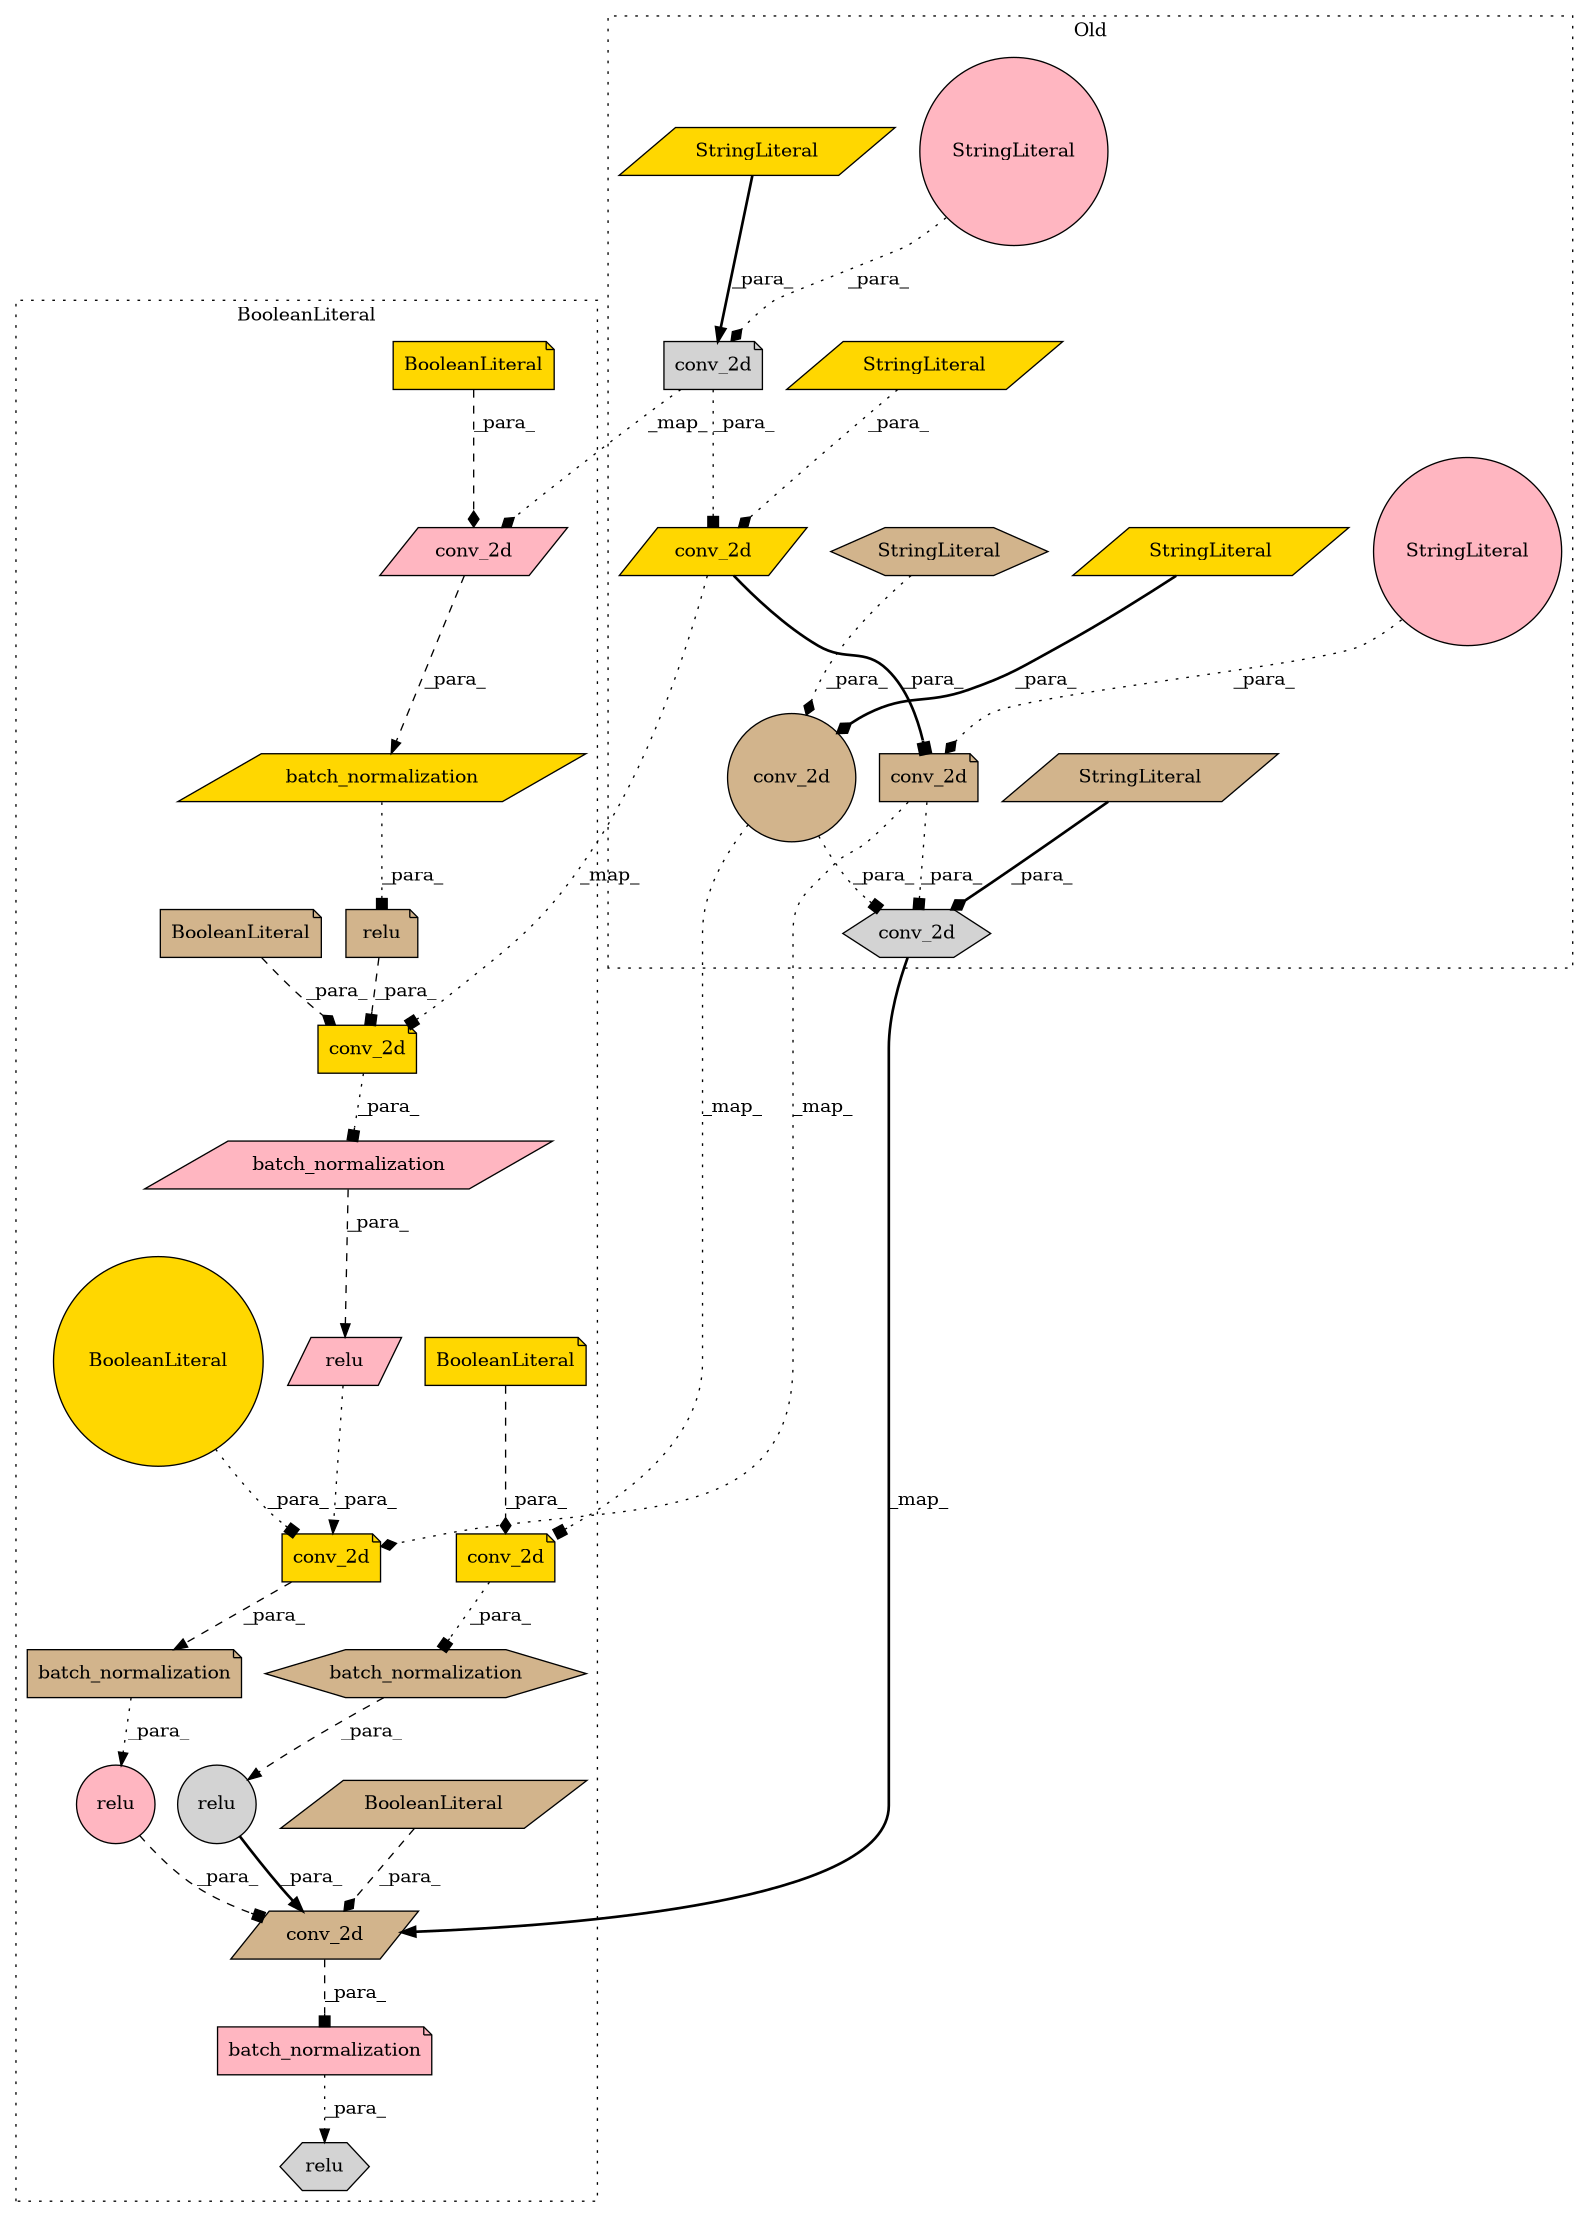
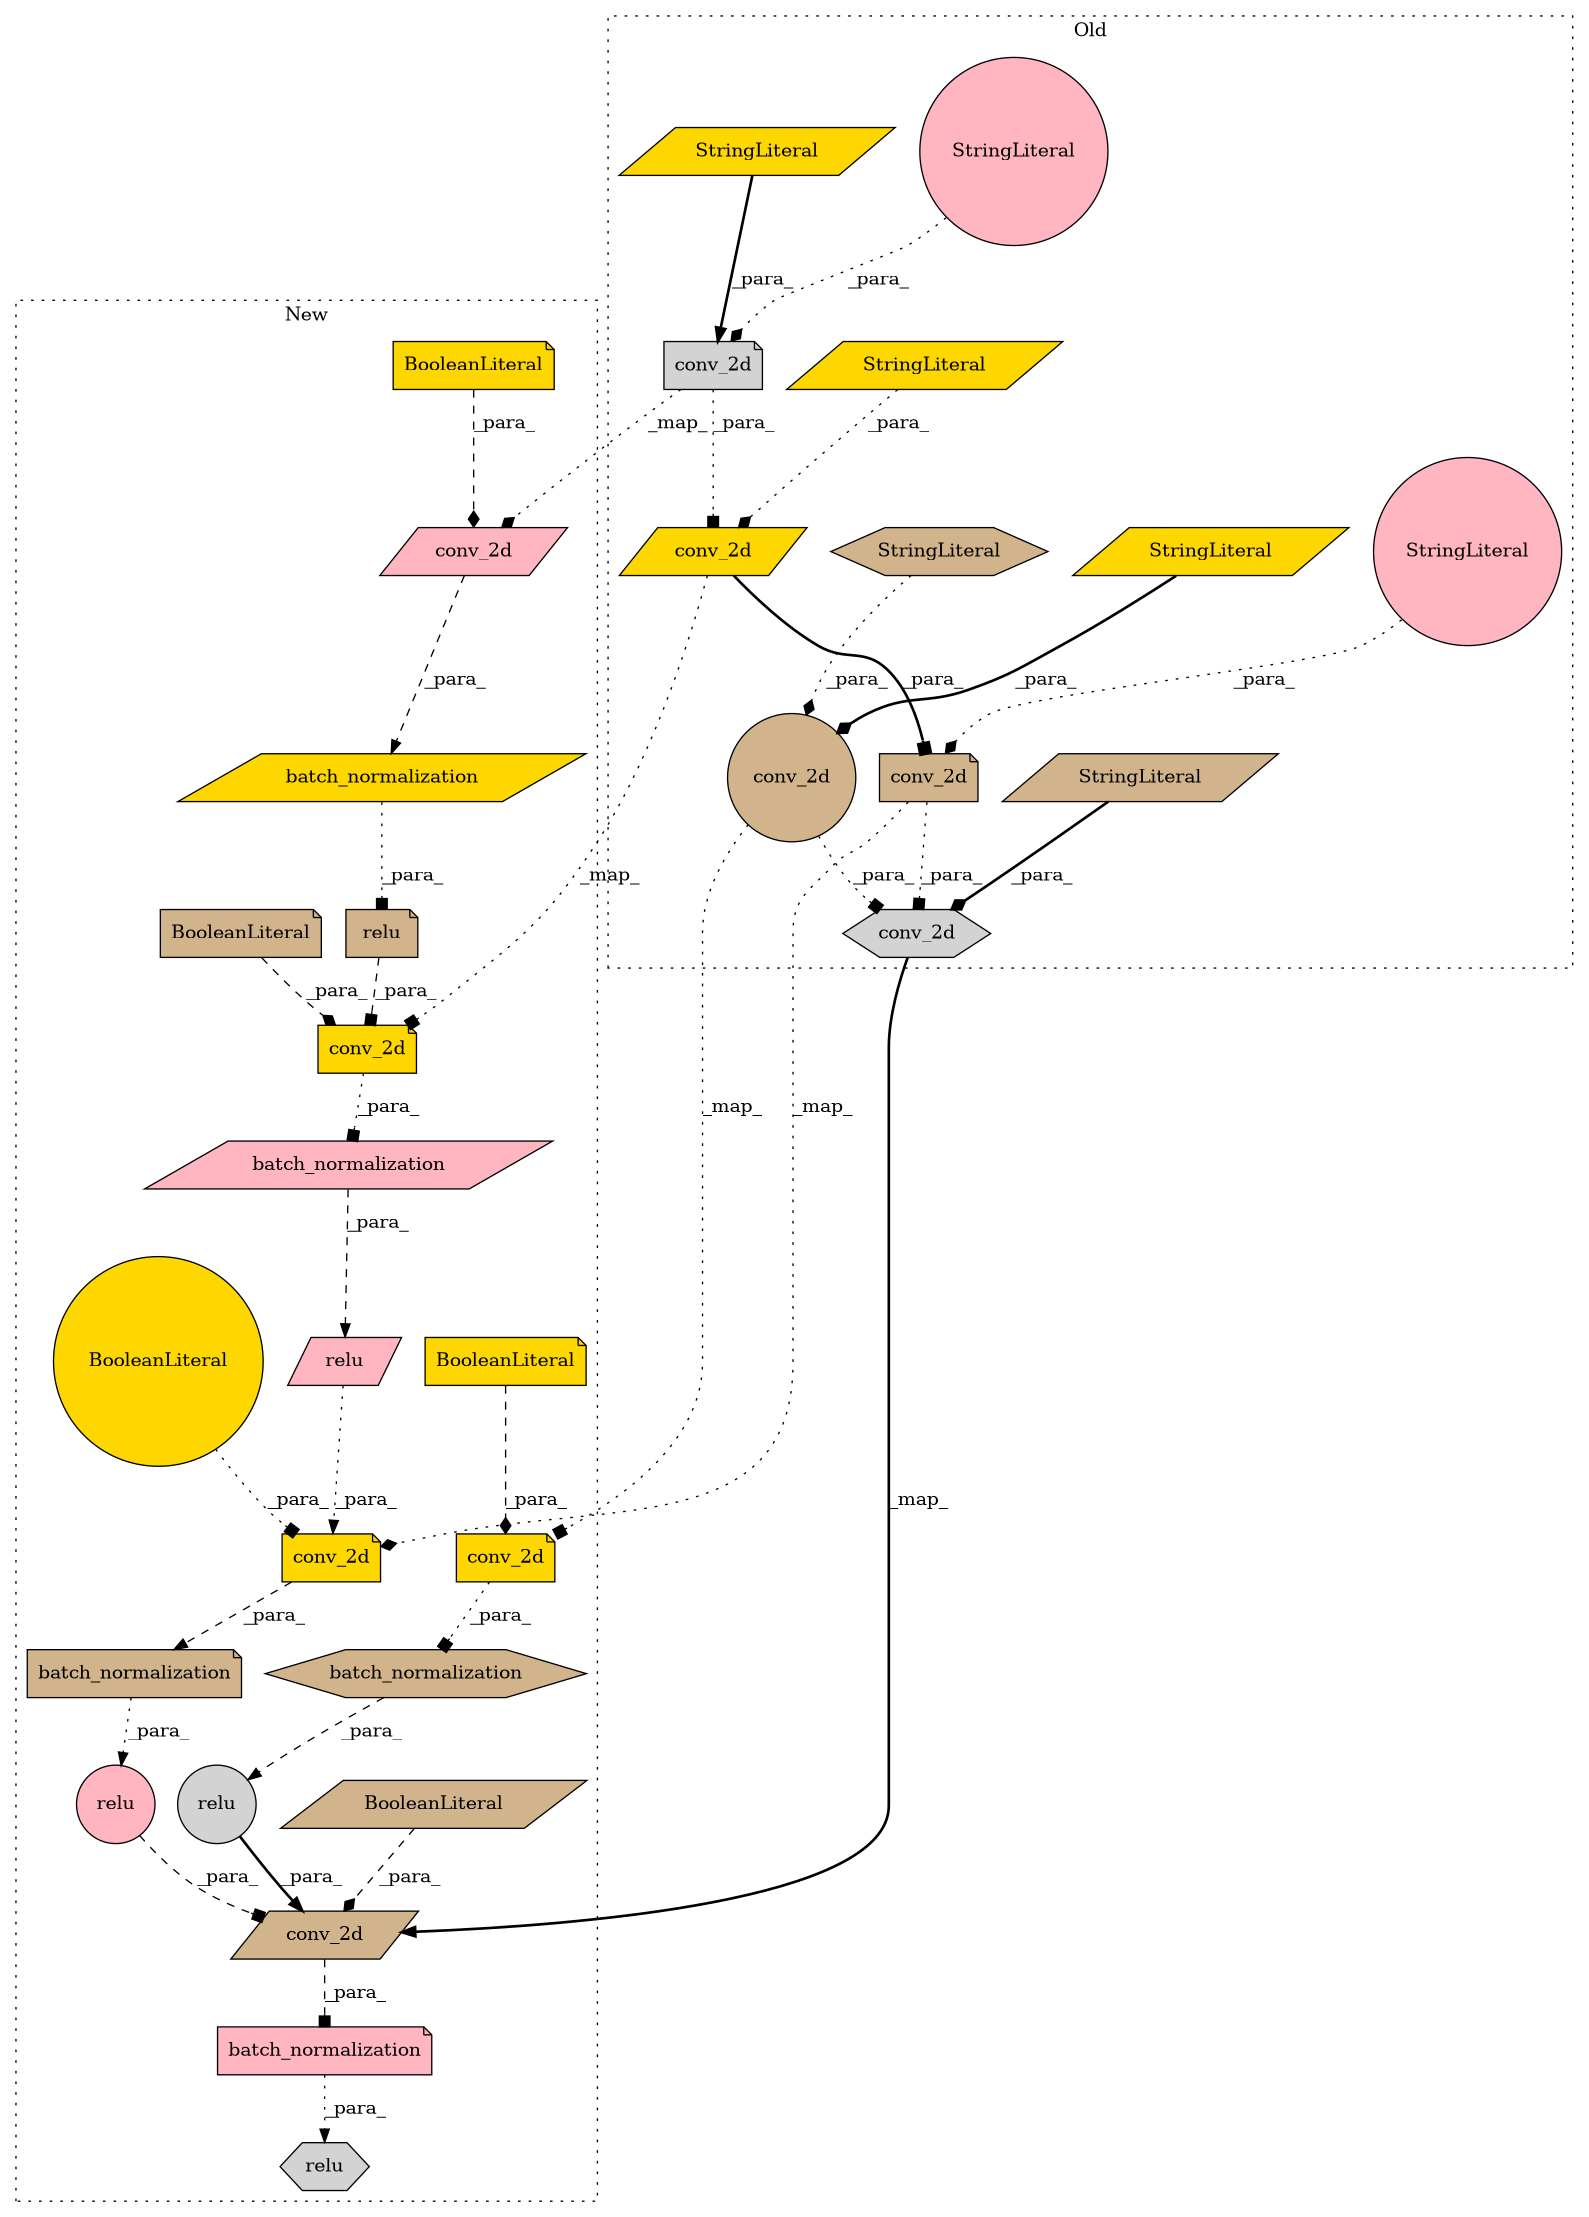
(307, 315) -> (307, 315)
